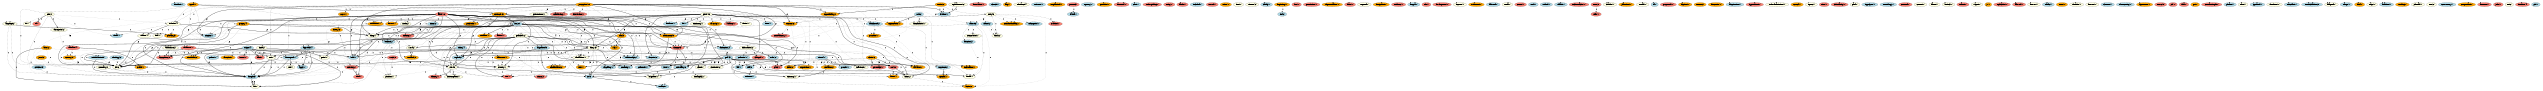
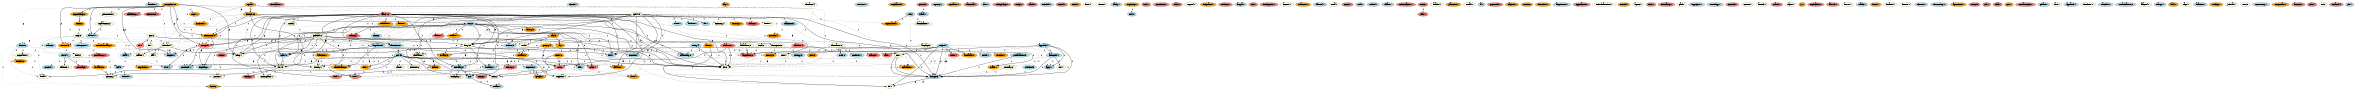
(1252, 5) -> (1102, 5)
(1332, 5) -> none
(1935, 5) -> none
(887, 9) -> (79, 18)
(1055, 24) -> none
(615, 30) -> none
(453, 31) -> (400, 36)
(969, 42) -> (20, 61)
(318, 52) -> (712, 51)
(547, 58) -> (363, 56)
